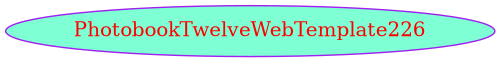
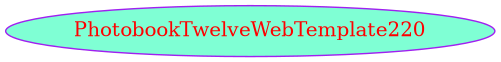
(250, 31) -> (250, 31)
